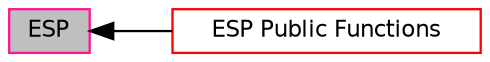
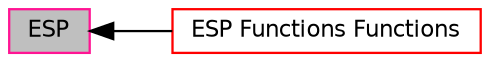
(327, 31) -> (327, 31)
